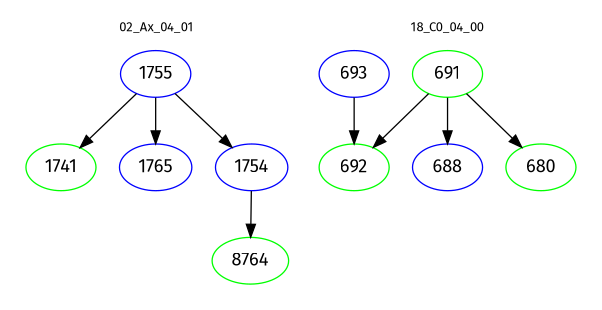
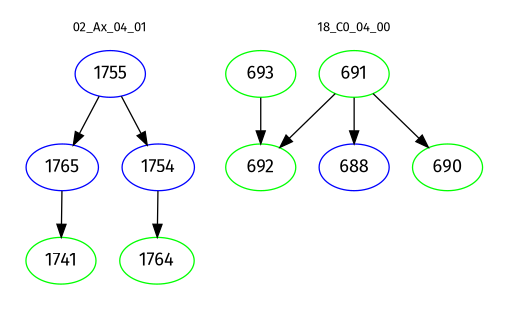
(354, 74) -> (261, 74)
(113, 116) -> (62, 208)
(541, 167) -> (448, 167)
(250, 261) -> (157, 261)
